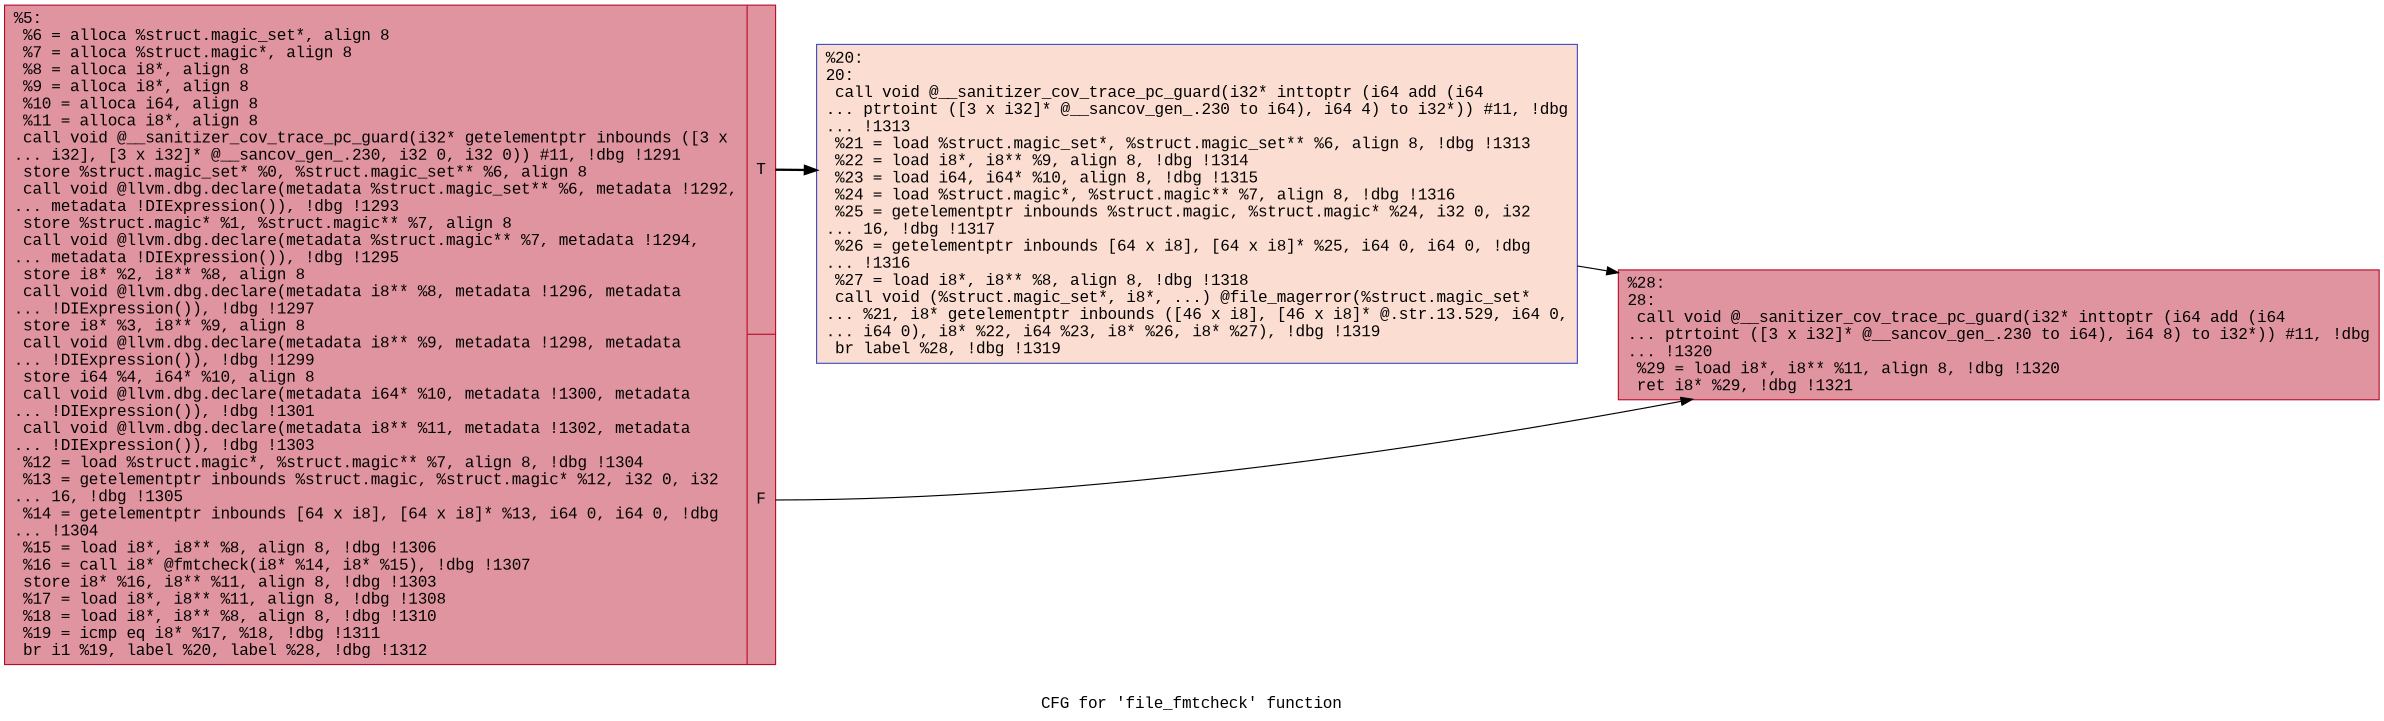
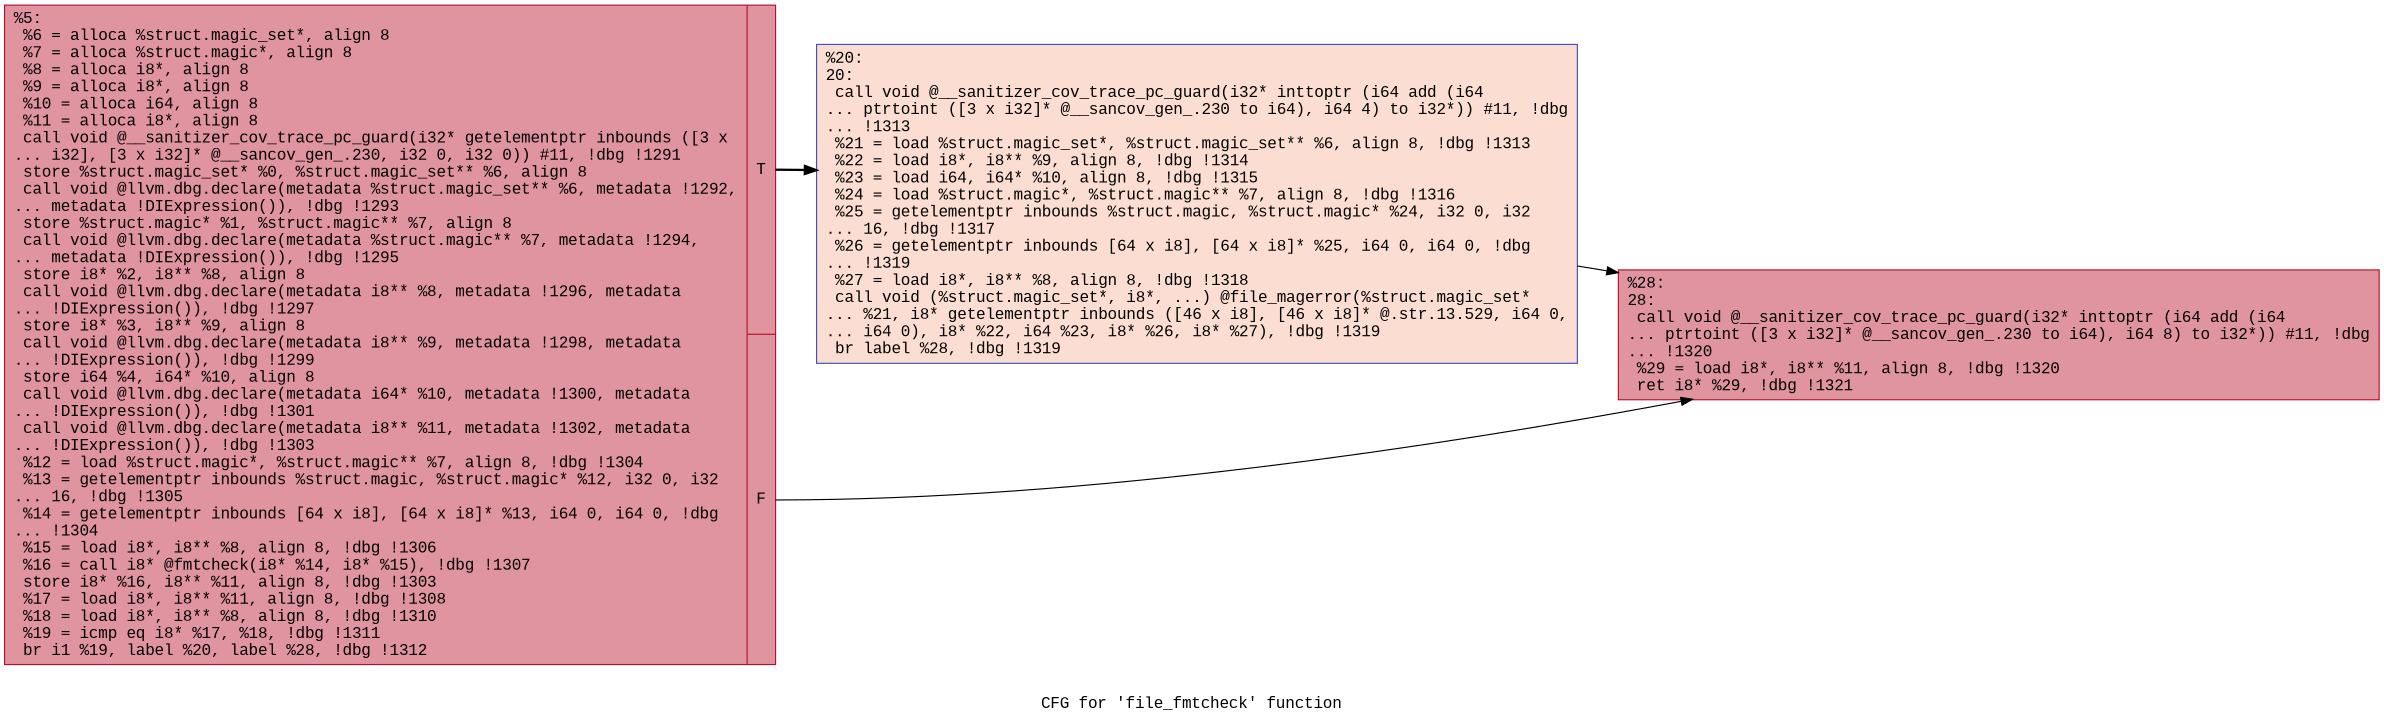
(868, 263) -> (868, 263)
